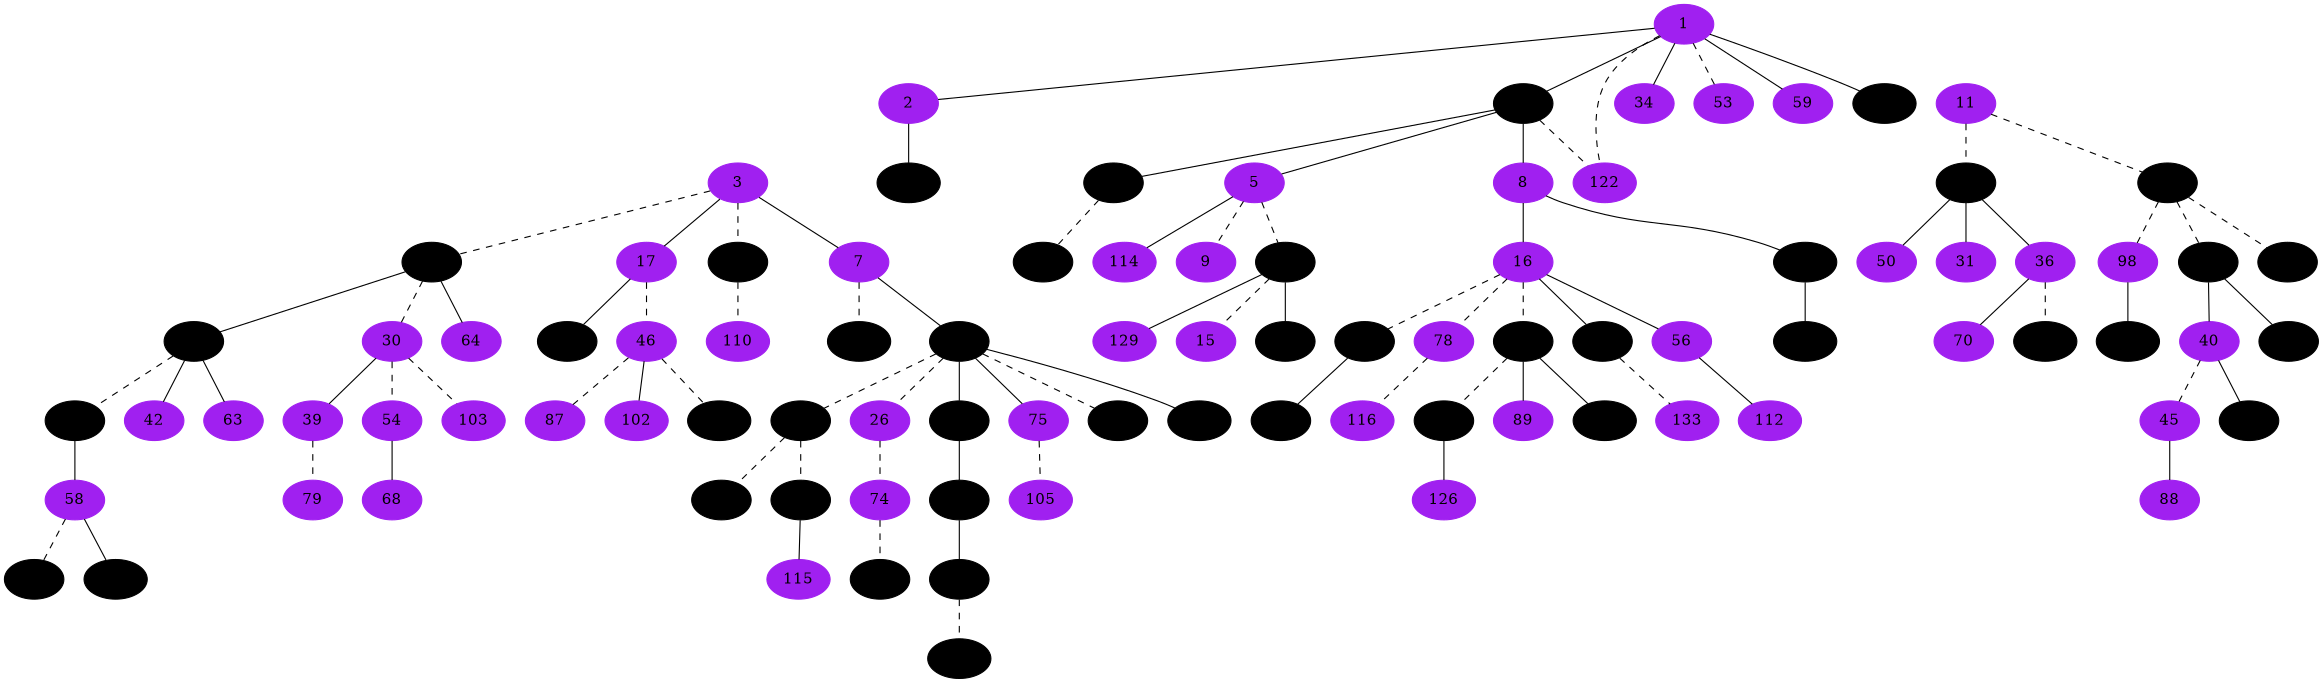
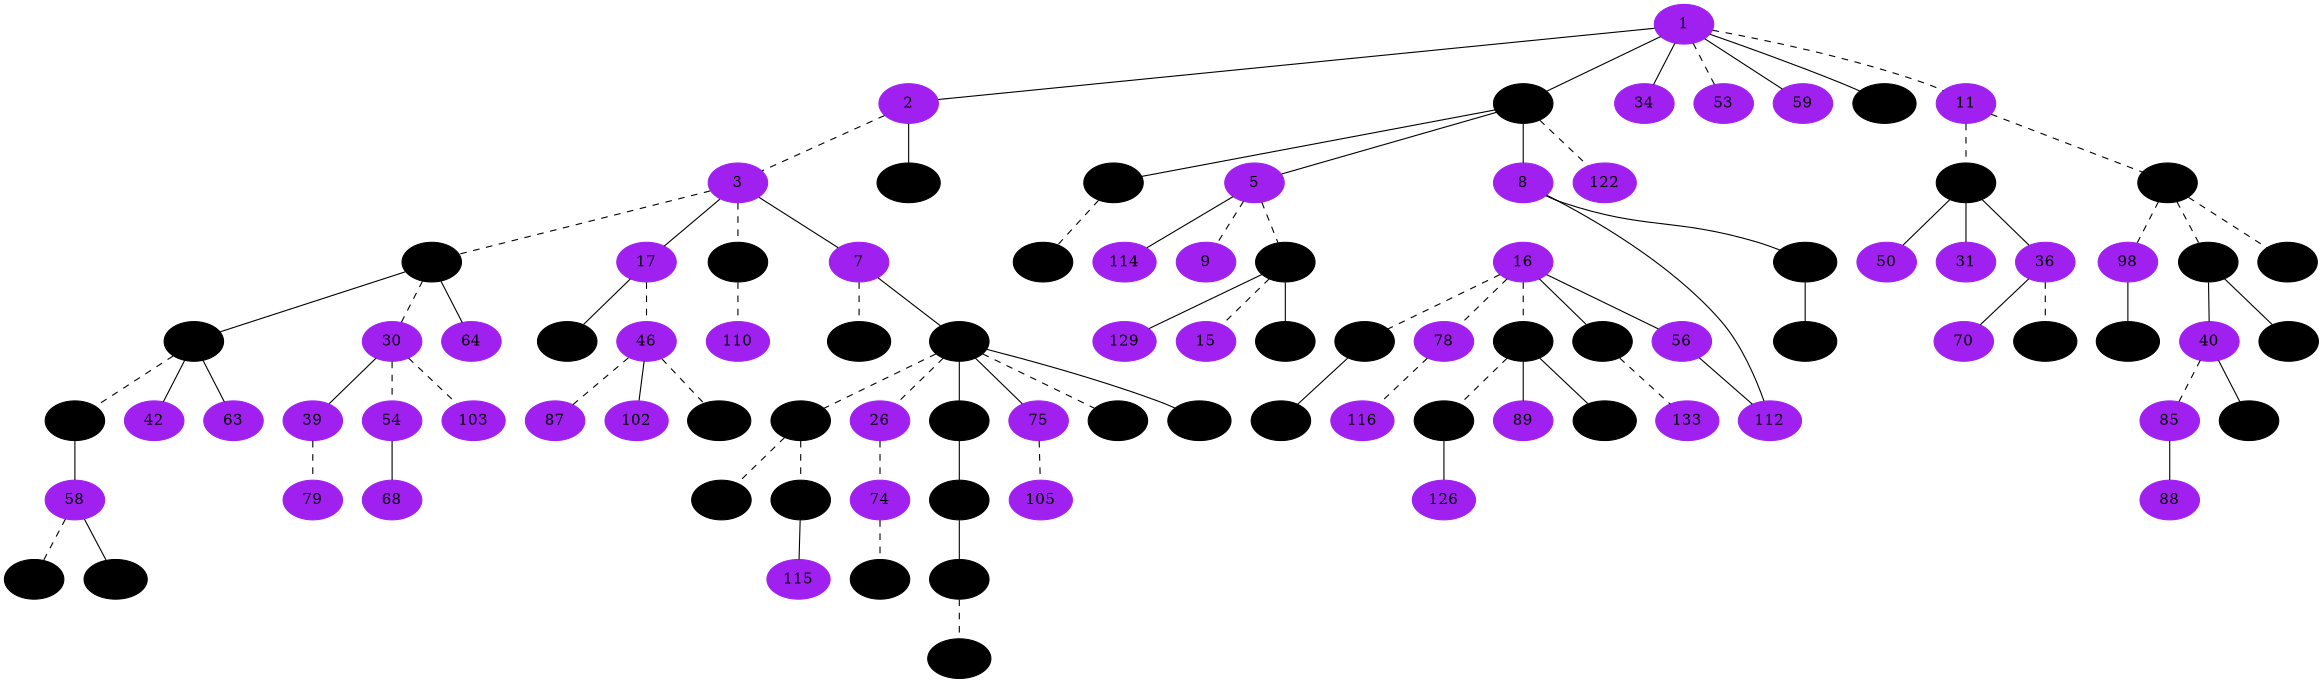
(1603, 87) -> (1829, 55)
none -> (823, 143)
(1523, 223) -> (1676, 278)
(2170, 421) -> (2170, 421)
